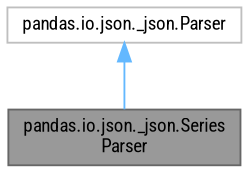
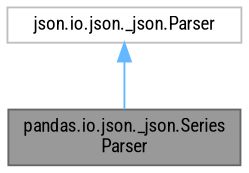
(124, 25) -> (124, 25)
